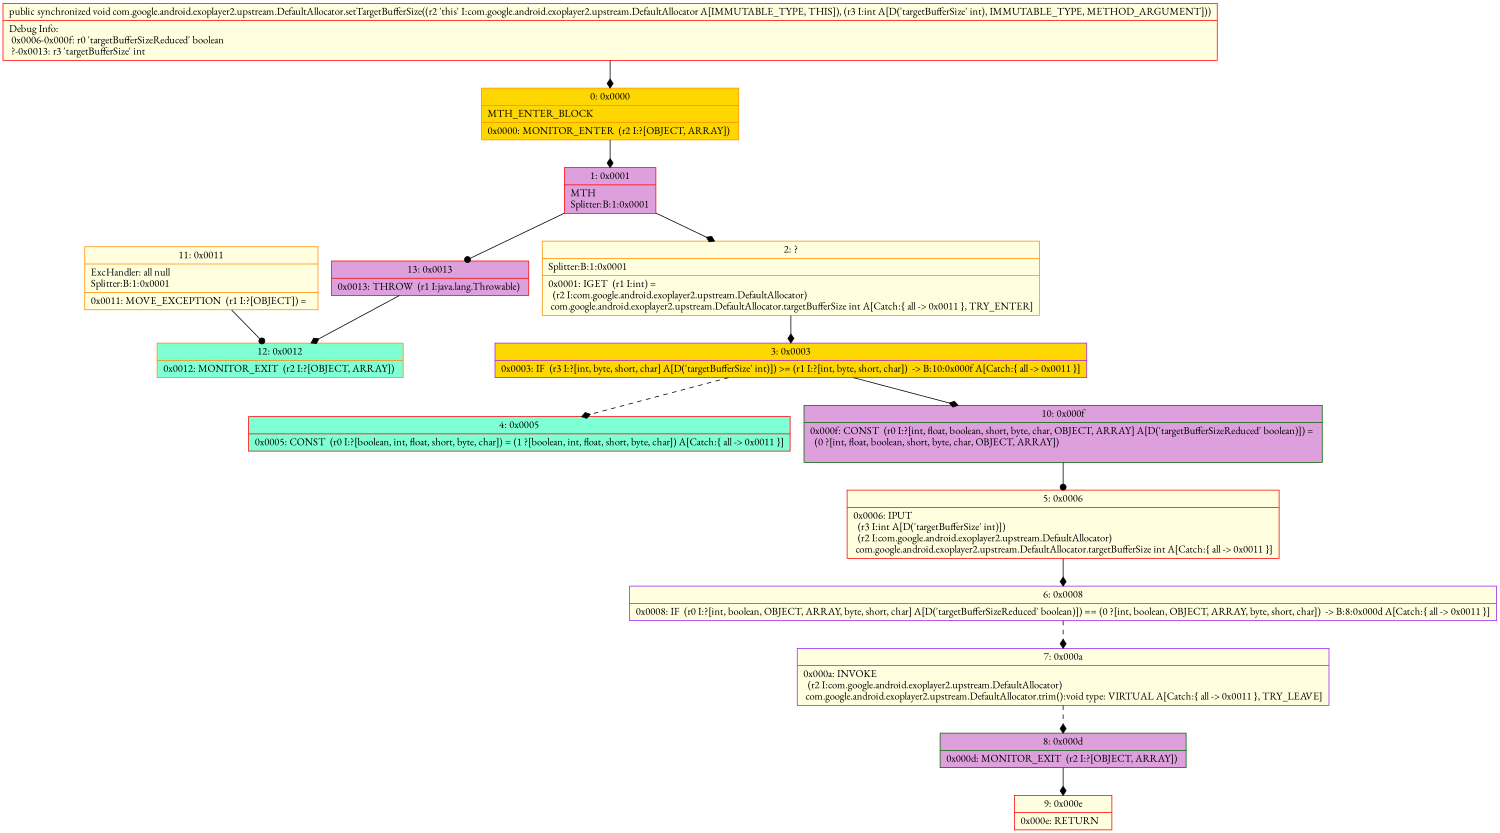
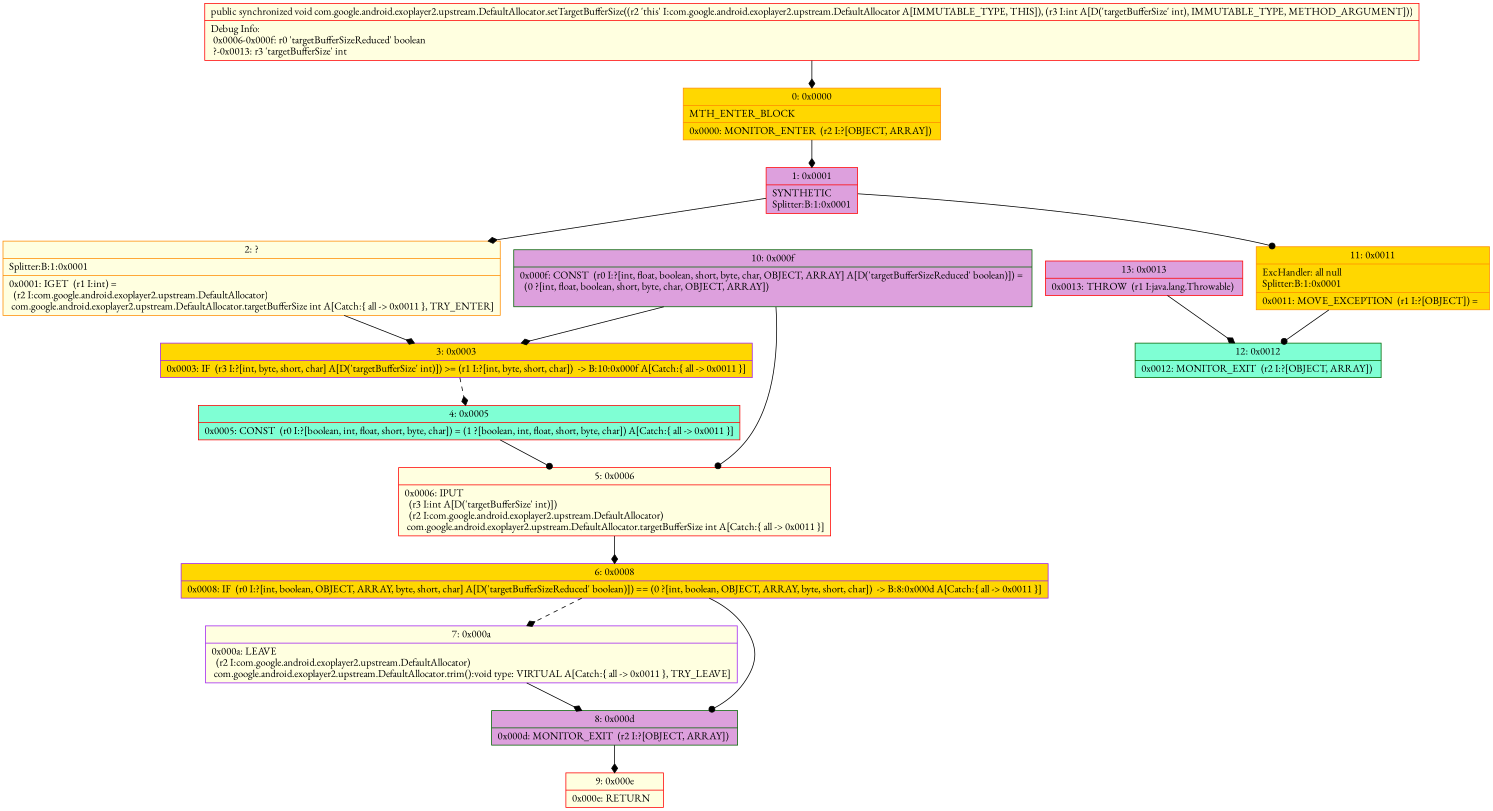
(583, 193) -> (802, 193)
(517, 236) -> (1064, 212)
(201, 278) -> (1373, 278)
(280, 360) -> (1258, 360)
(901, 390) -> (597, 324)
none -> (523, 452)
(1063, 603) -> (615, 581)
none -> (755, 651)
(843, 674) -> (247, 651)
(1063, 715) -> (550, 695)
